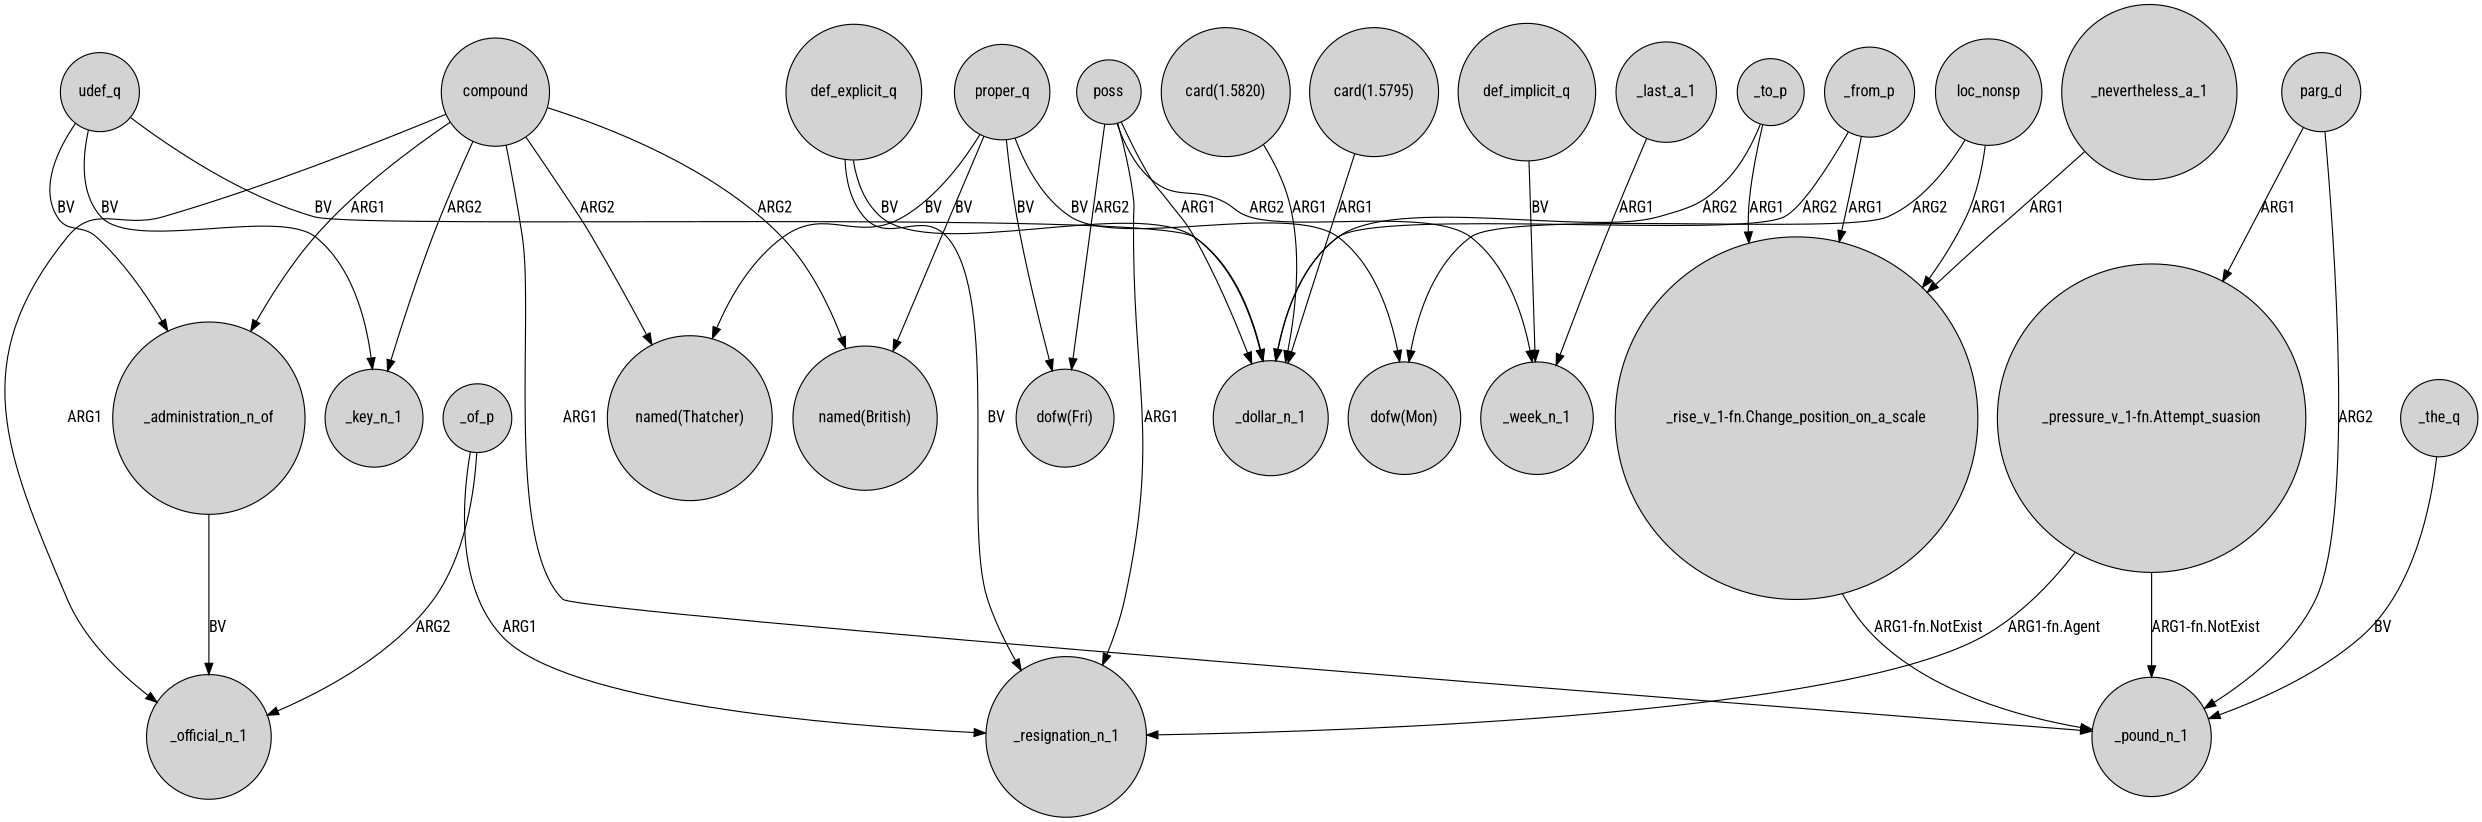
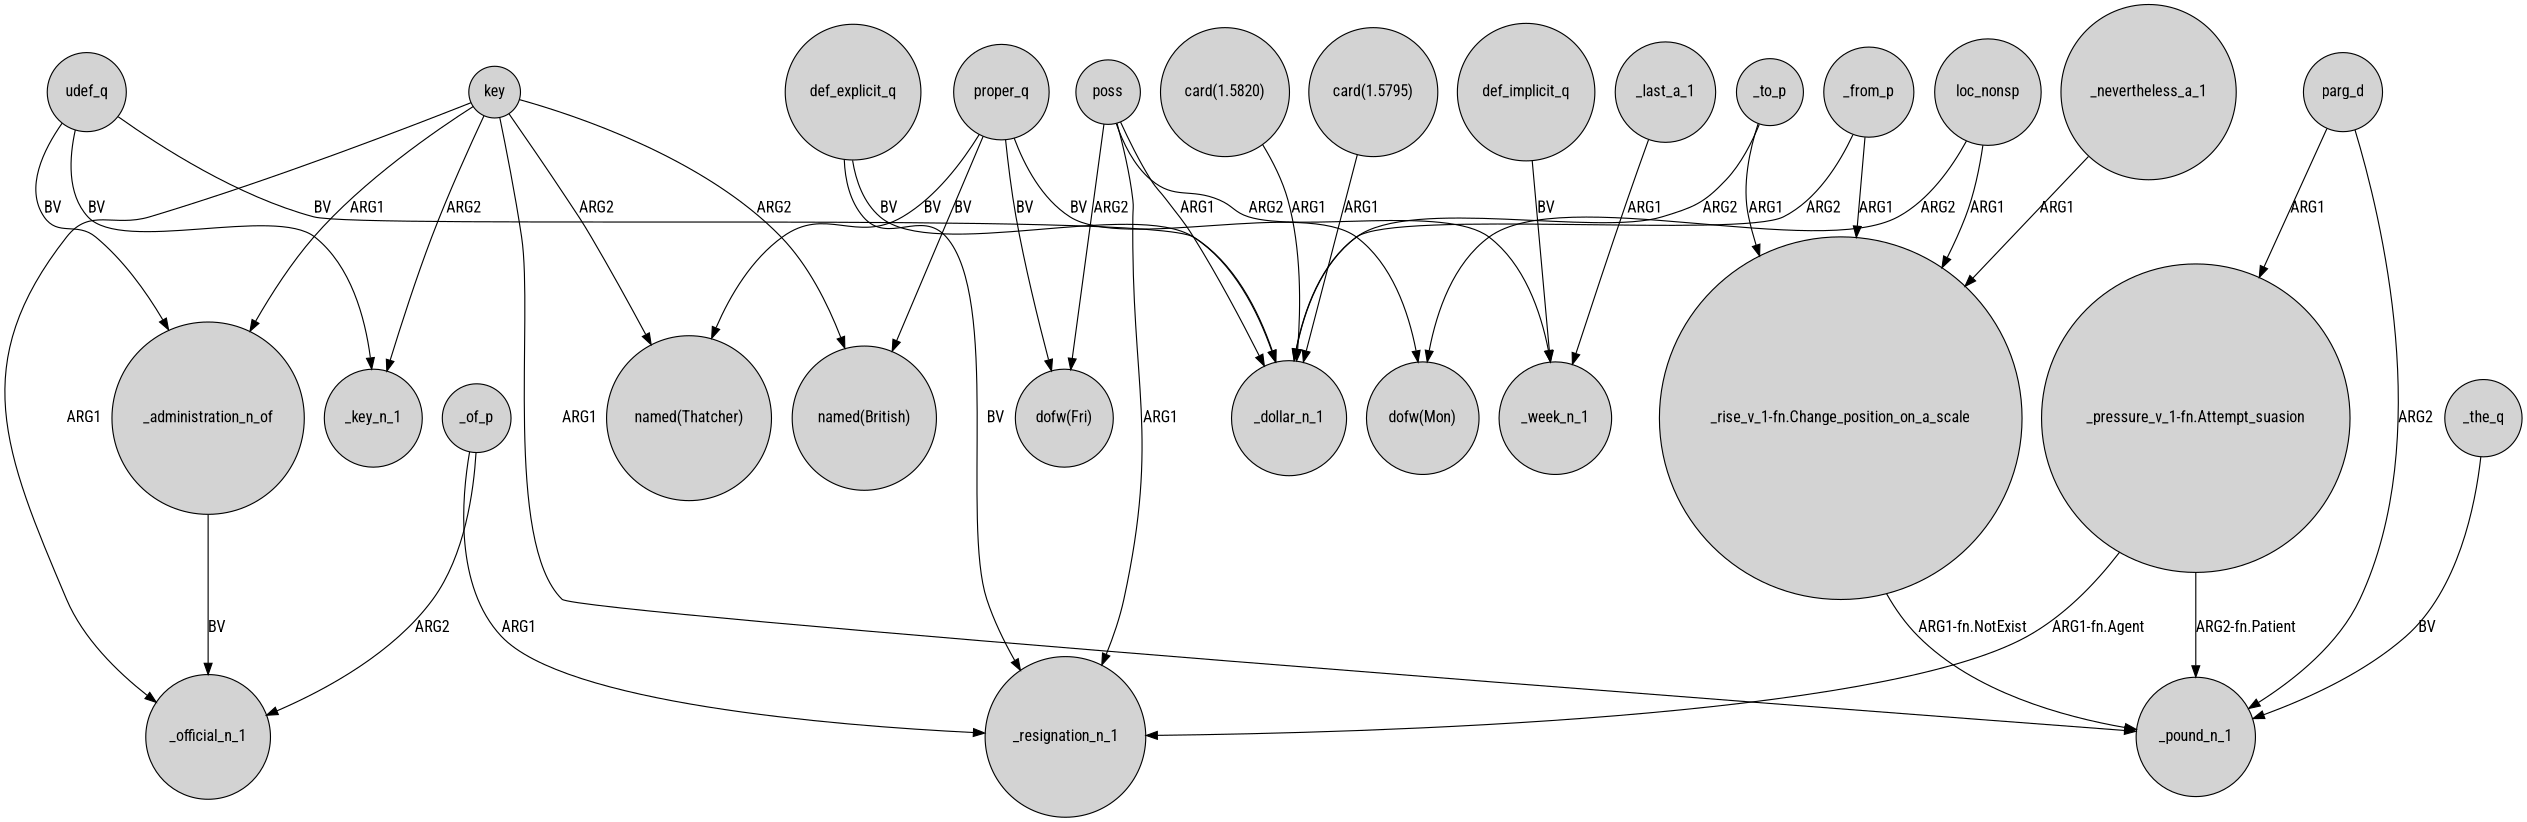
(495, 92) -> (495, 92)
(2206, 628) -> (2246, 628)
